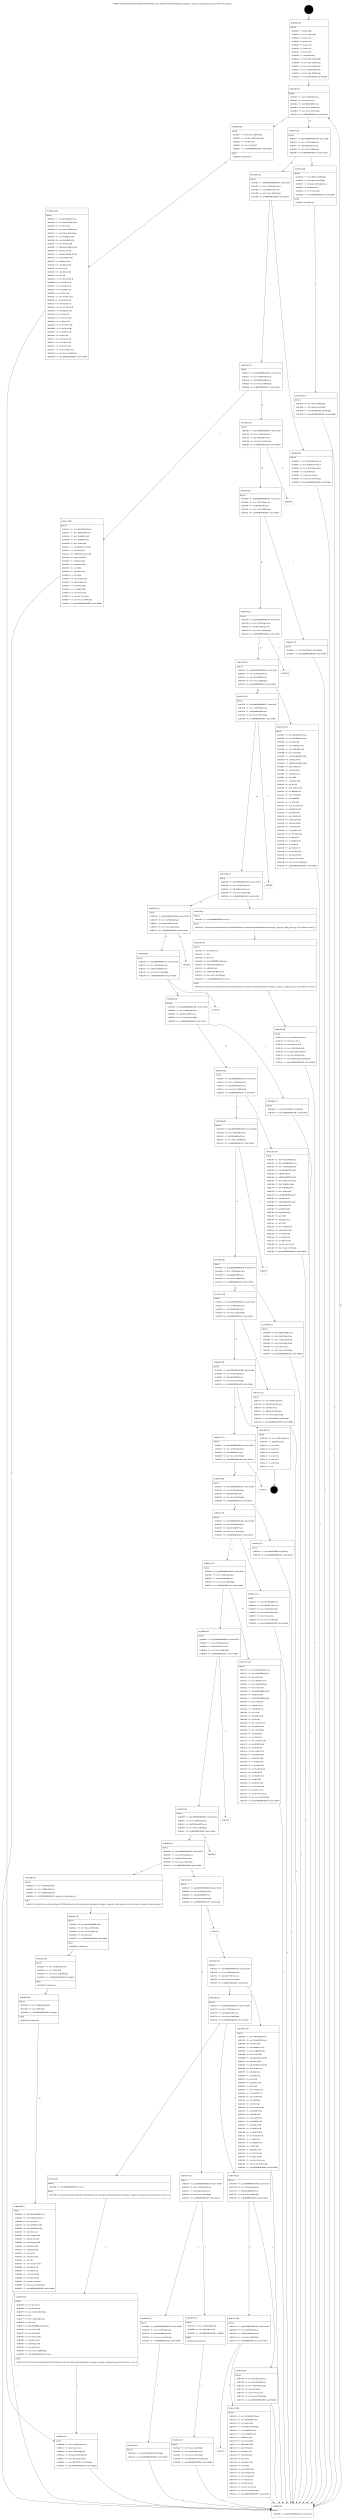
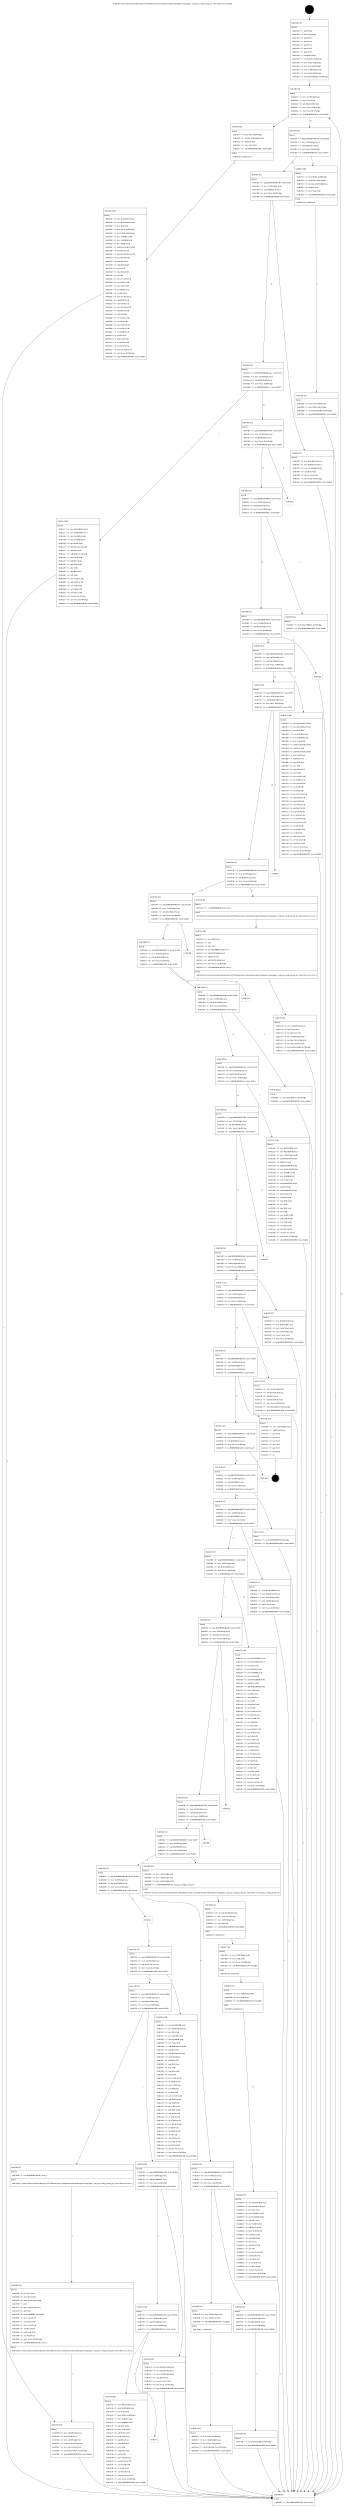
(325, 1582) -> (325, 1588)
